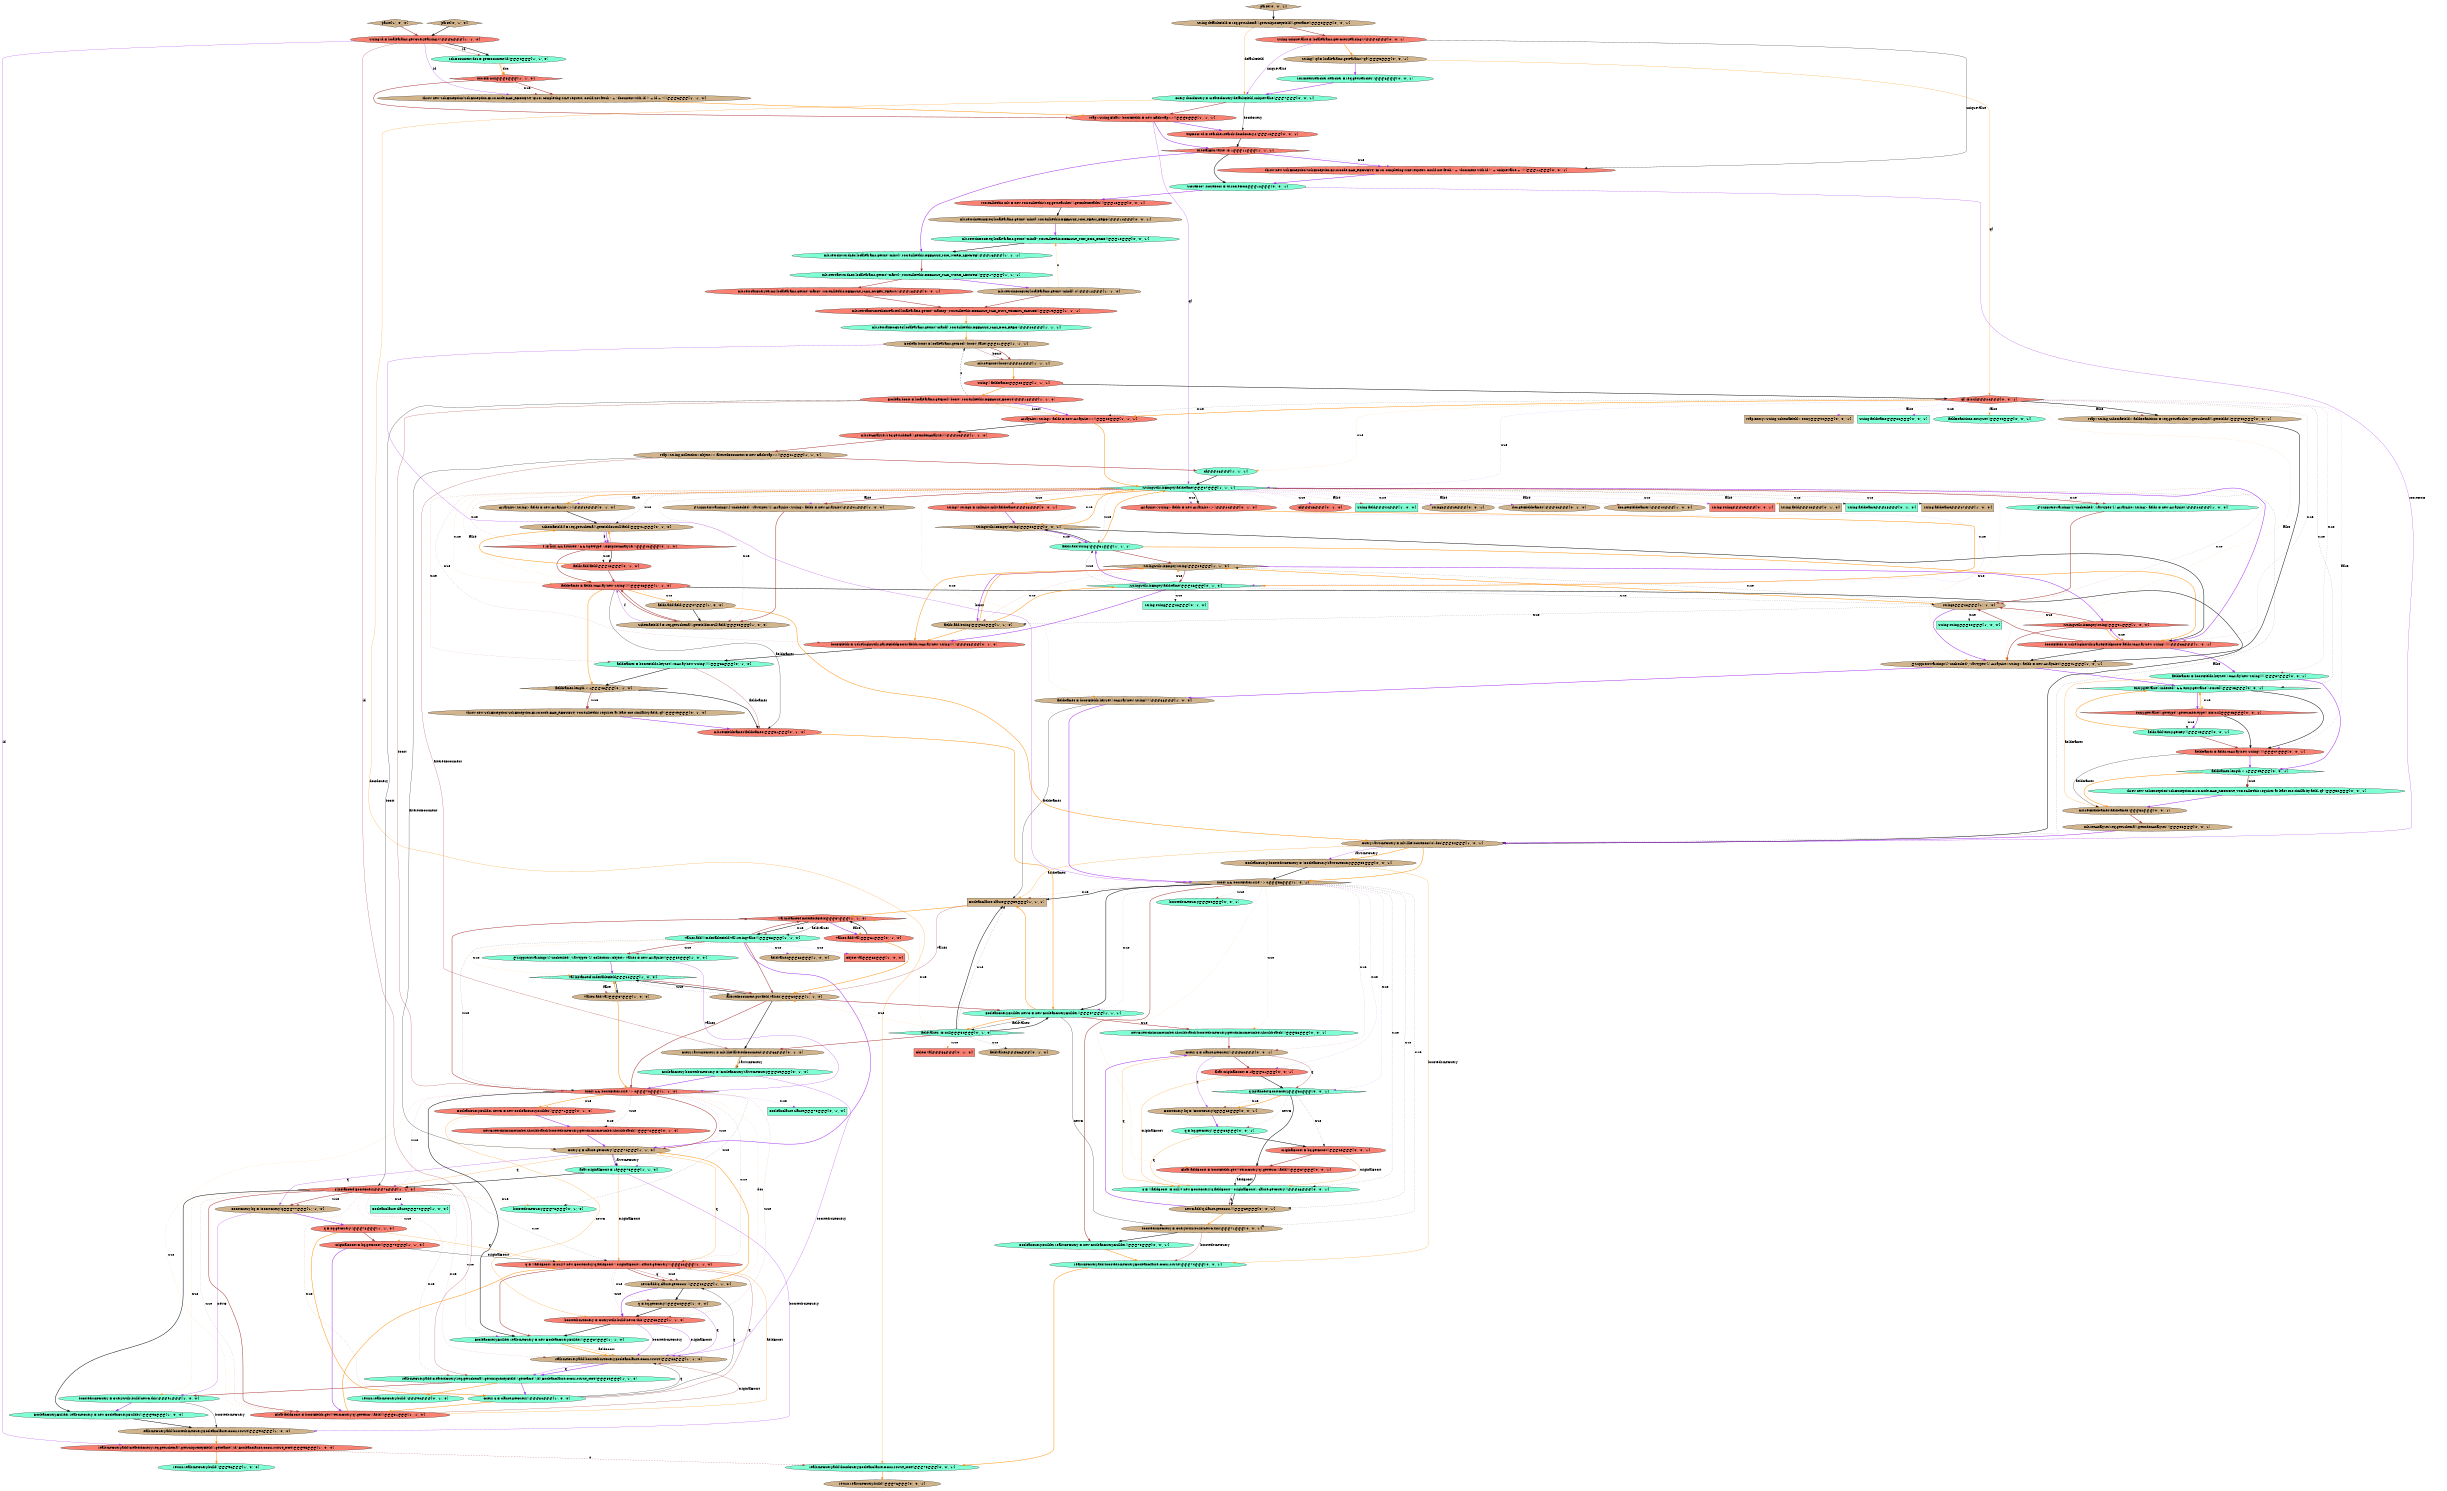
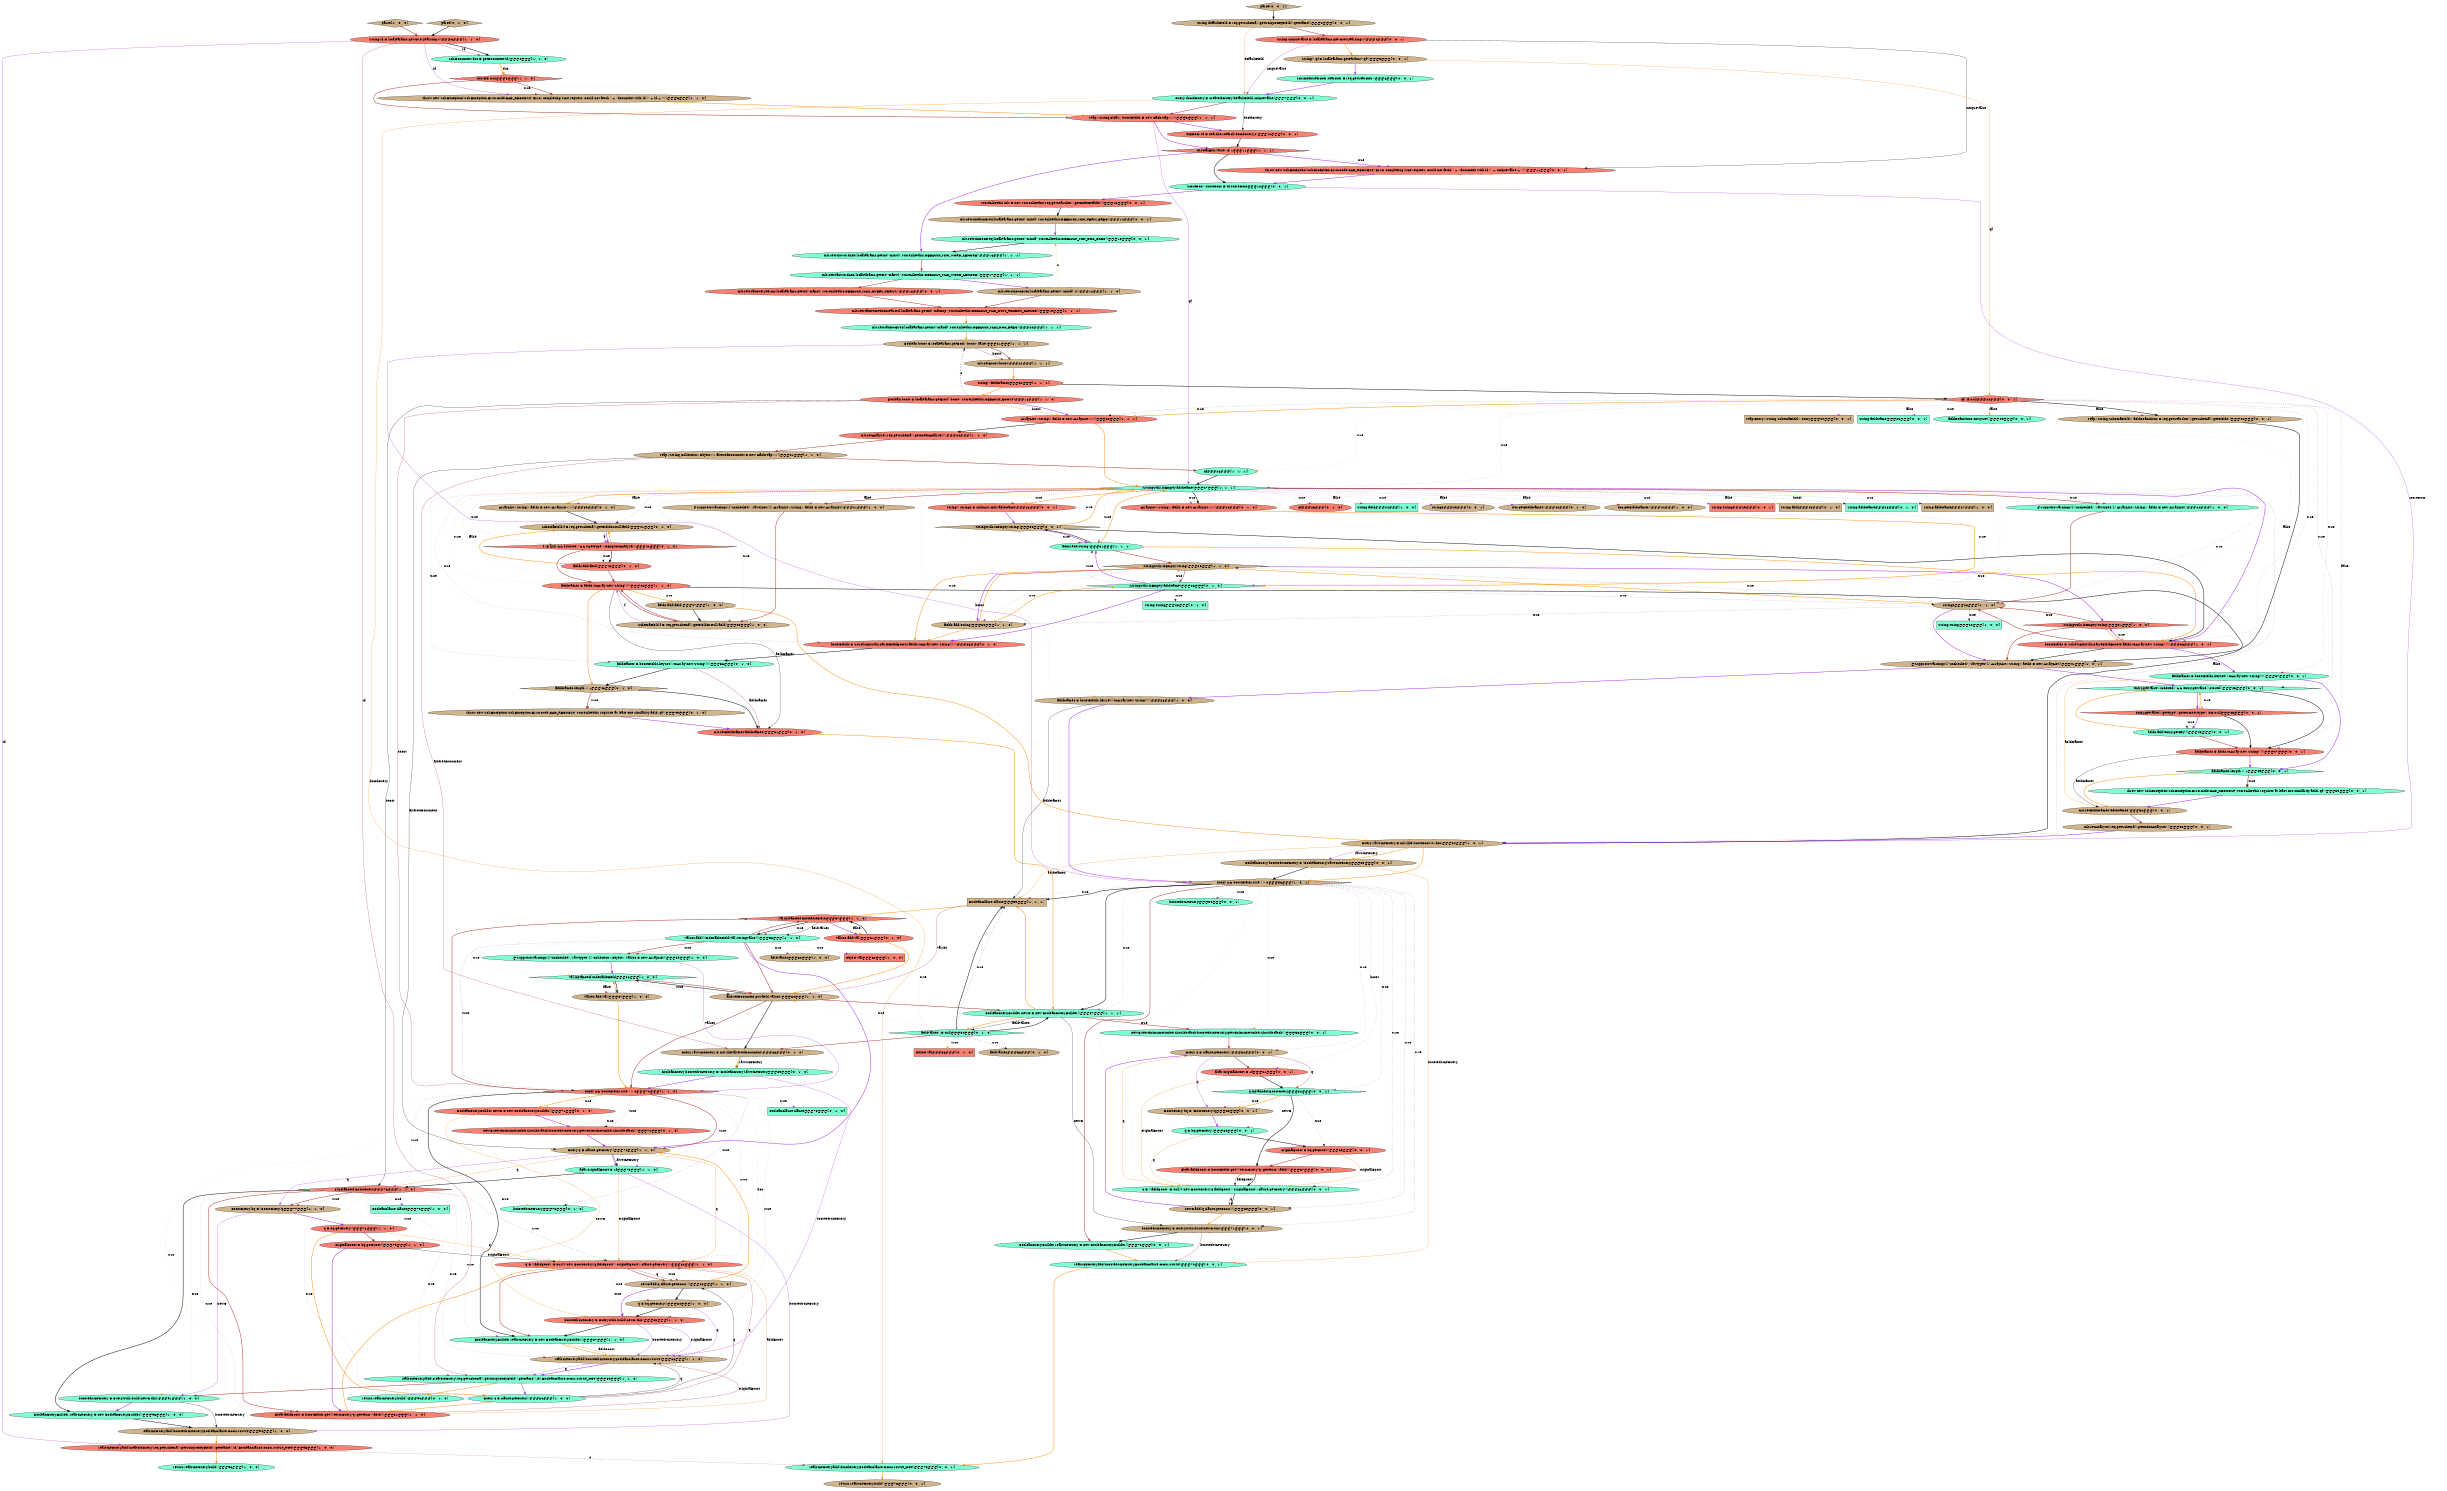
(1797, 498) -> (1797, 498)
(1375, 977) -> (1375, 977)
